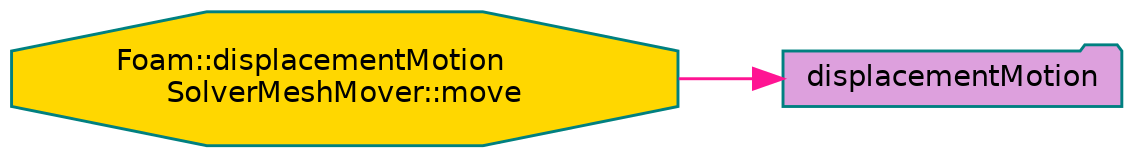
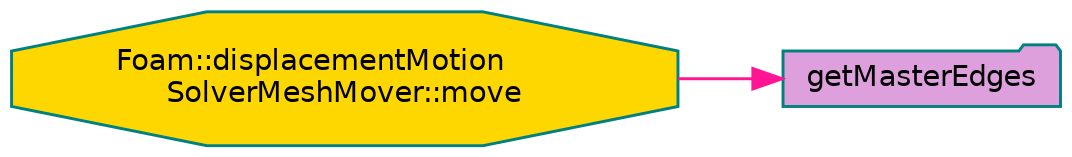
(952, 79) -> (922, 79)
